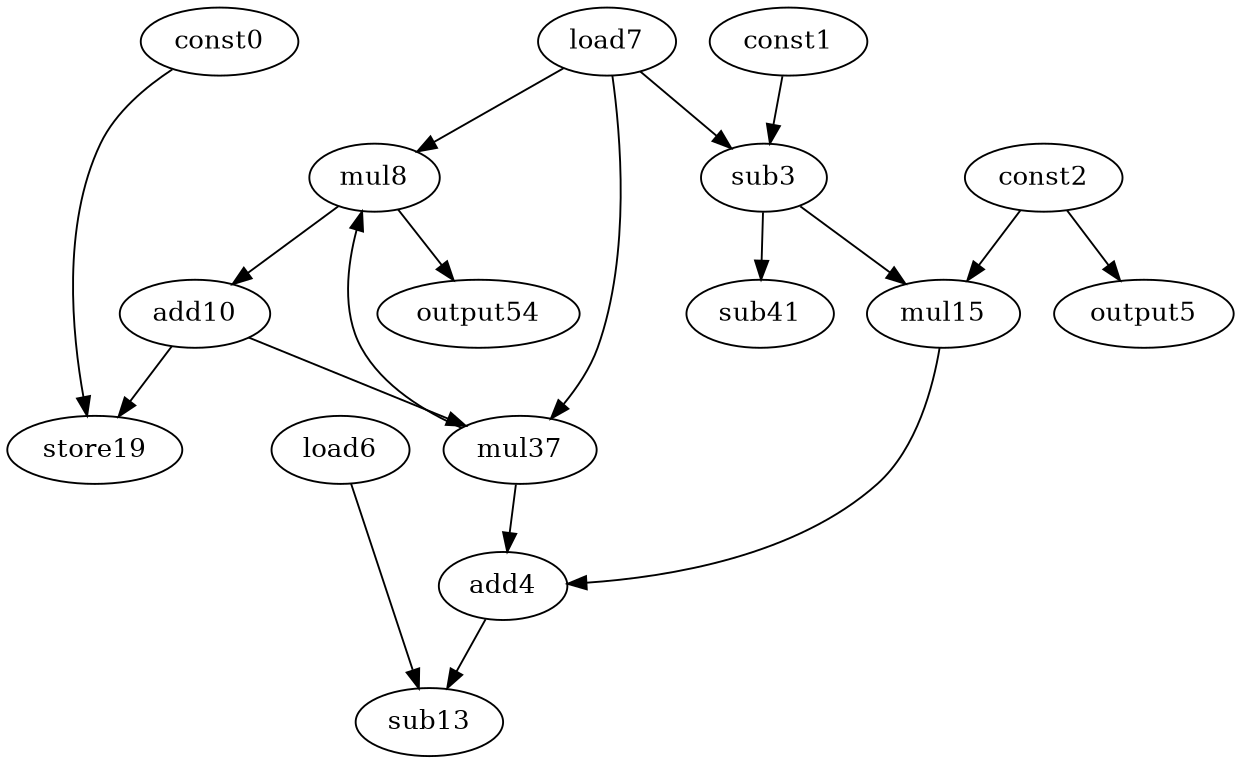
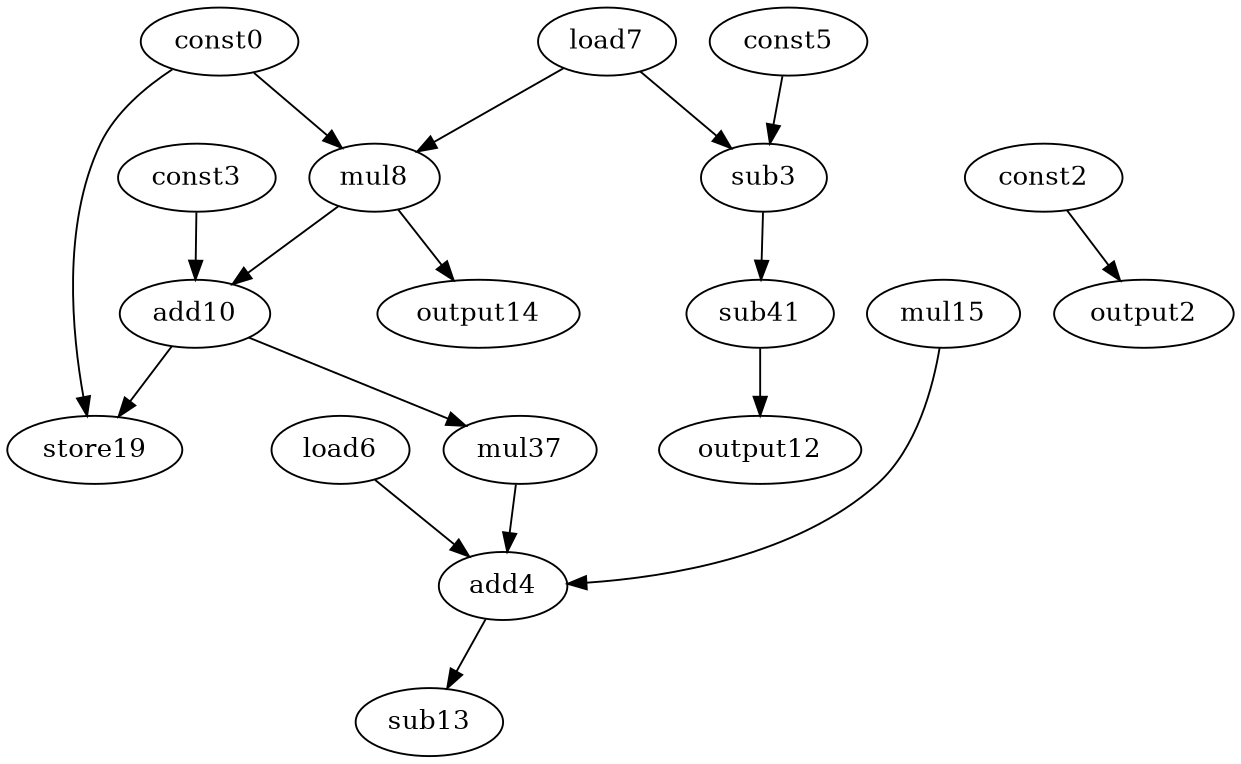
(789, 42) -> (789, 42)
none -> (197, 178)
(1000, 238) -> none
(845, 239) -> none
(618, 246) -> none
(479, 314) -> (479, 314)
(1144, 314) -> (1144, 314)
(364, 352) -> (291, 104)
none -> (760, 450)
(382, 577) -> (415, 512)
